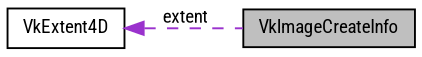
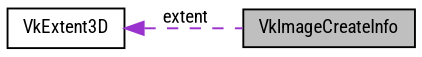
(66, 28) -> (66, 28)
